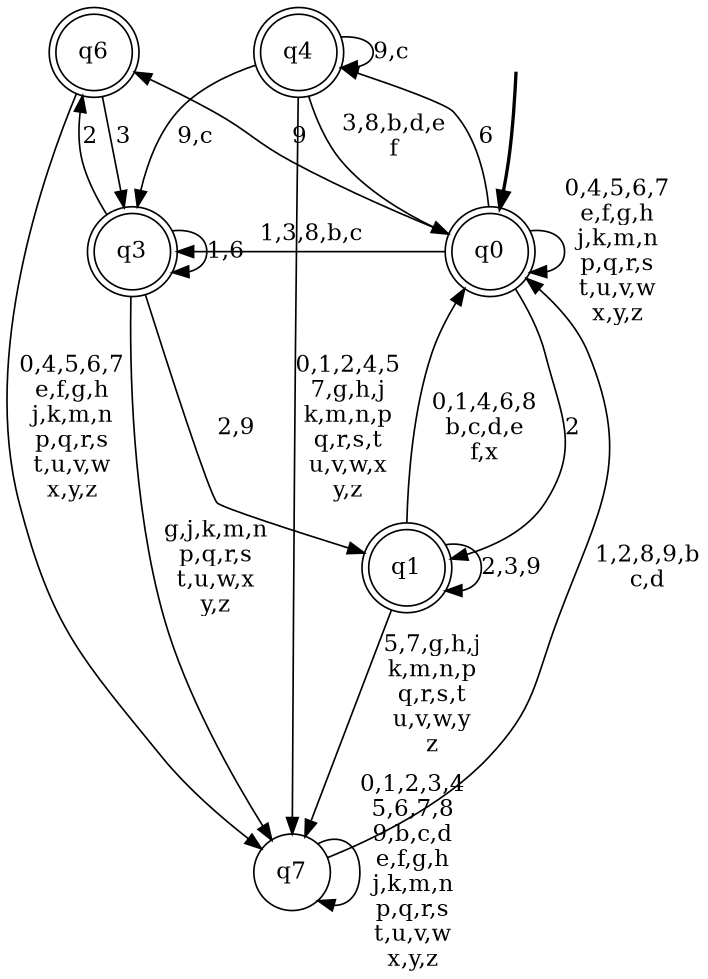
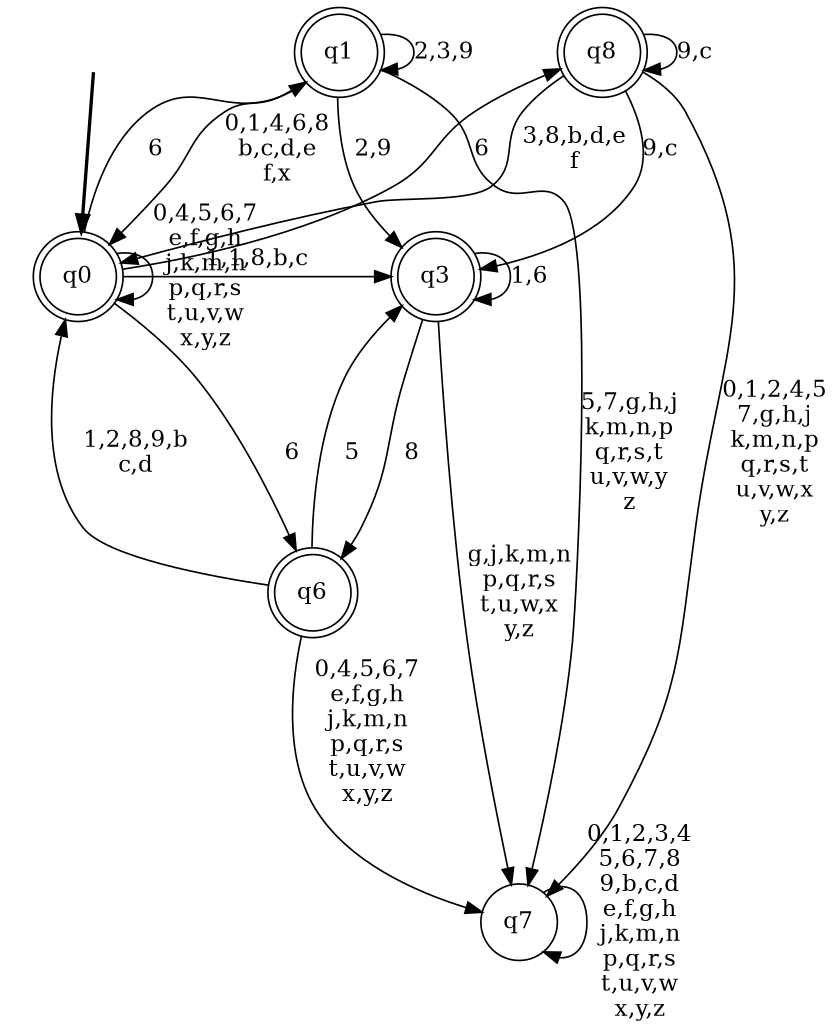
(299, 52) -> (602, 52)
(91, 137) -> (413, 453)
(124, 137) -> (353, 453)
(300, 137) -> (293, 453)
(311, 234) -> (257, 259)
(573, 428) -> (156, 149)
(202, 465) -> (349, 172)
(560, 614) -> (83, 527)
